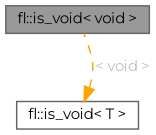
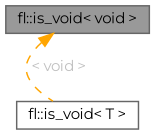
(92, 60) -> (27, 75)
